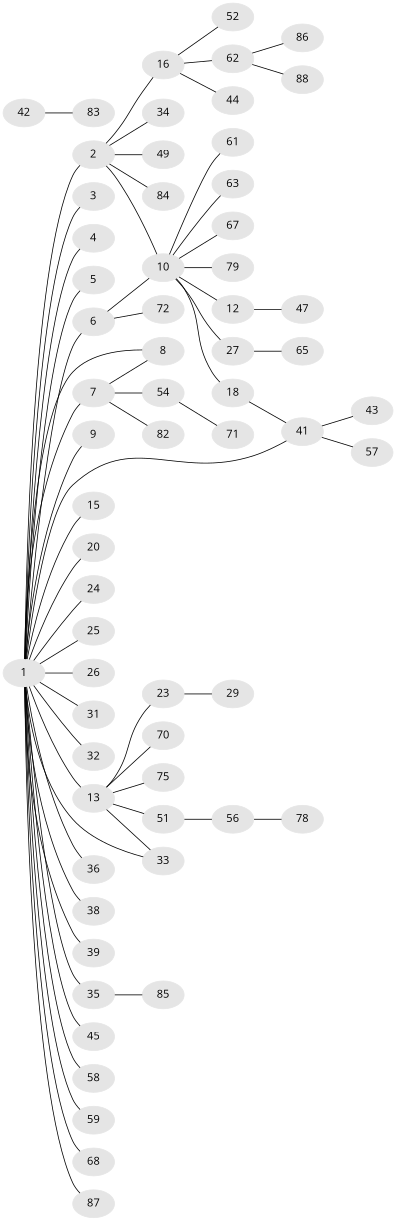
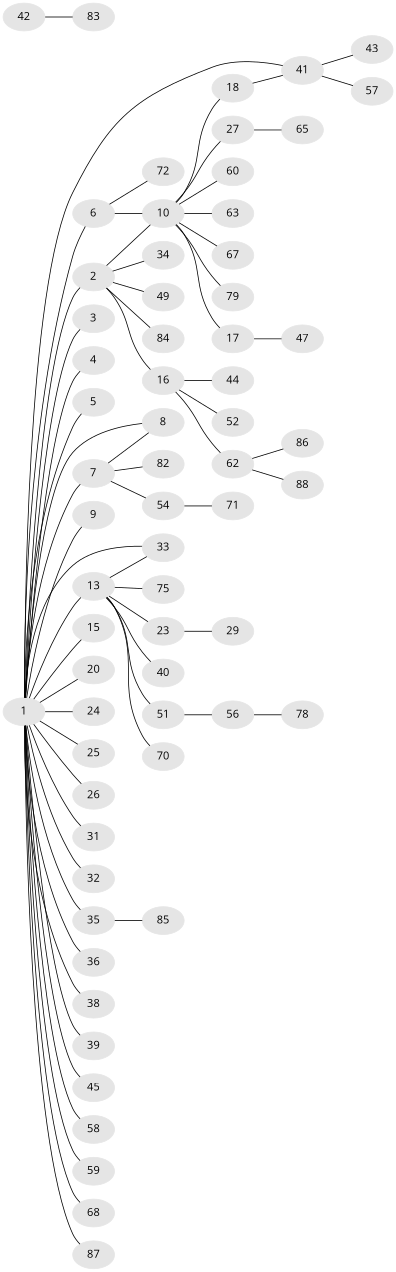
(233, 142) -> (233, 172)
(233, 309) -> (233, 339)
none -> (163, 673)
